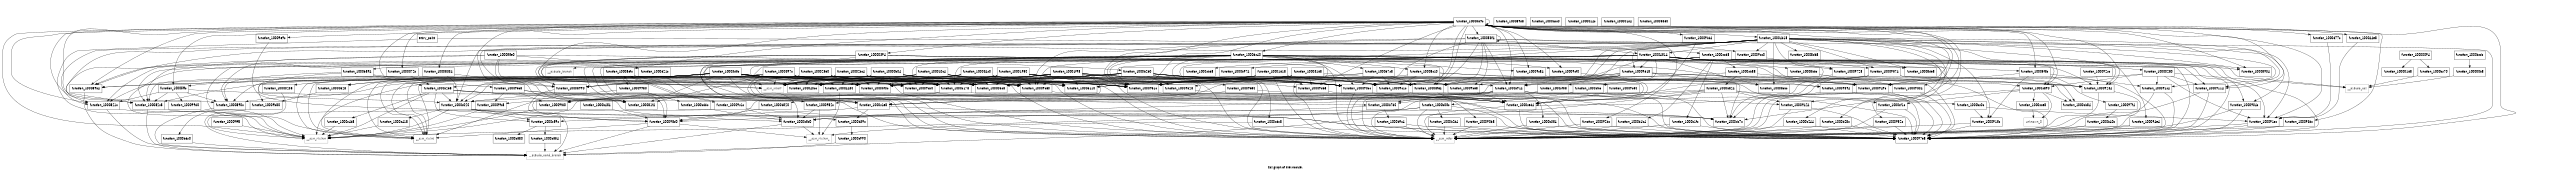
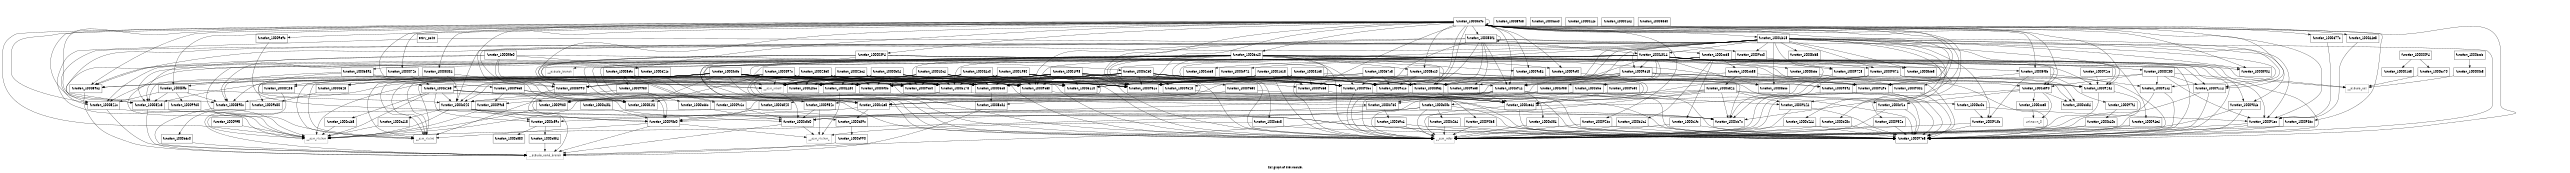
(1698, 38) -> none
(1336, 64) -> none
none -> (1140, 79)
(1092, 82) -> none
(360, 89) -> (548, 82)
none -> (991, 105)
